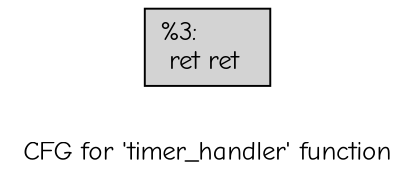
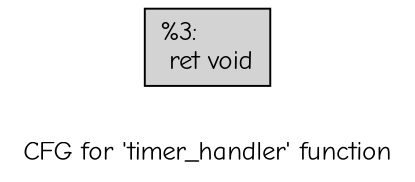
(200, 61) -> (208, 61)
